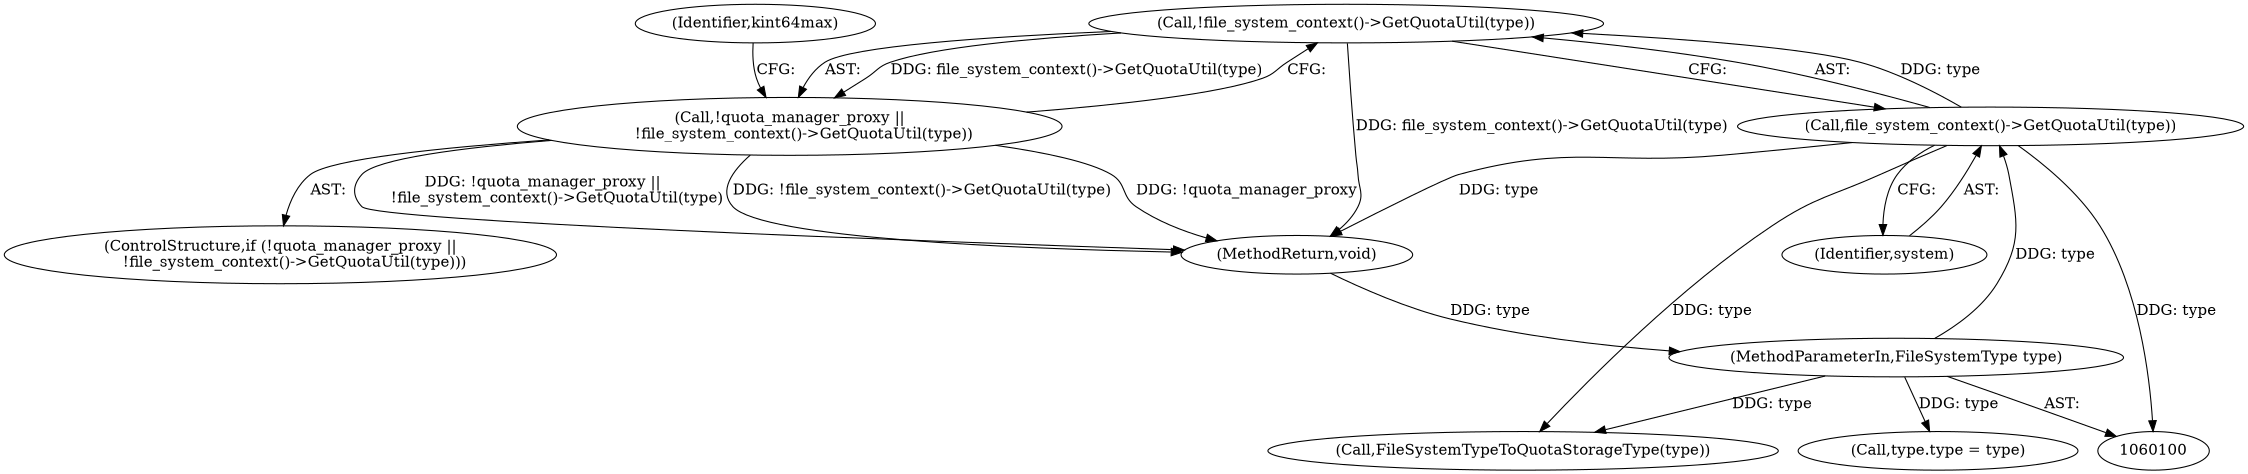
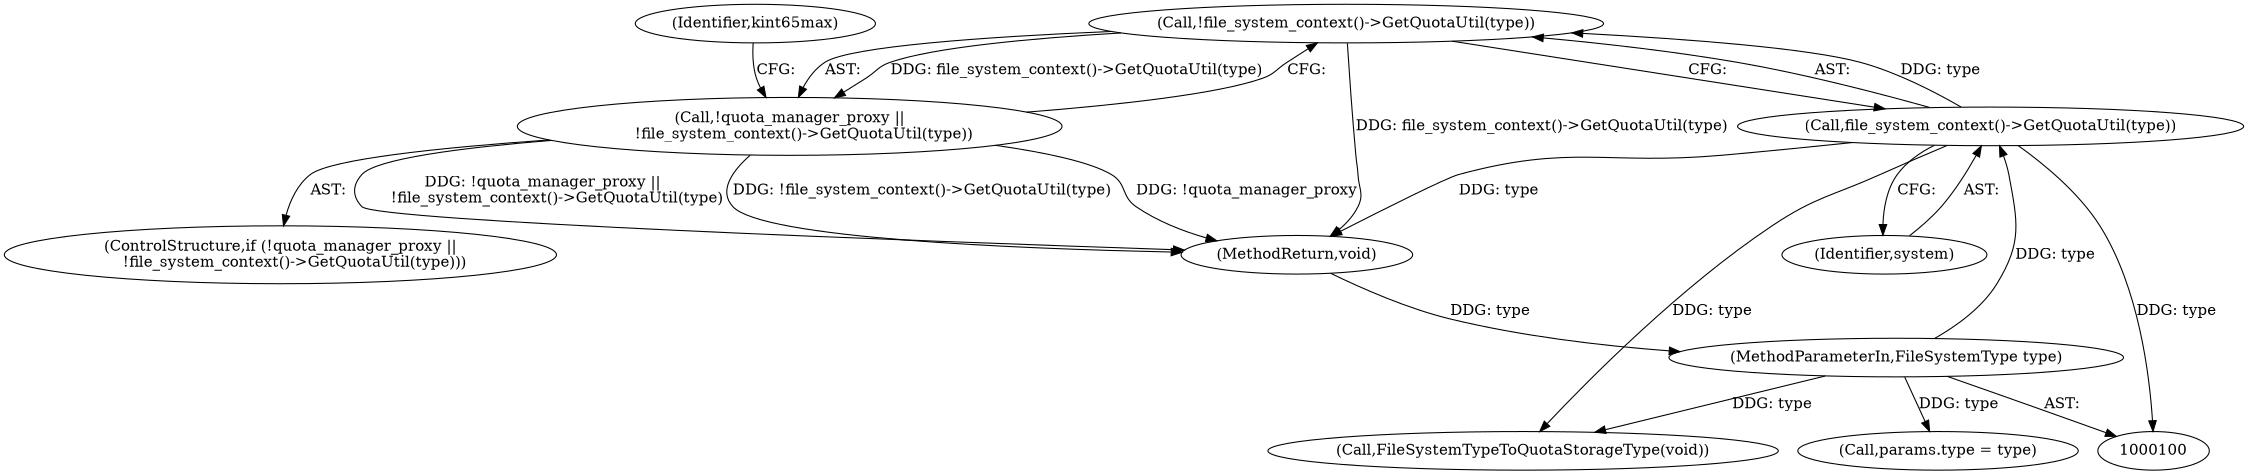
(755, 24) -> (755, 24)
(1523, 451) -> (1523, 451)
(1938, 451) -> (1938, 451)
(2154, 451) -> (2154, 451)
